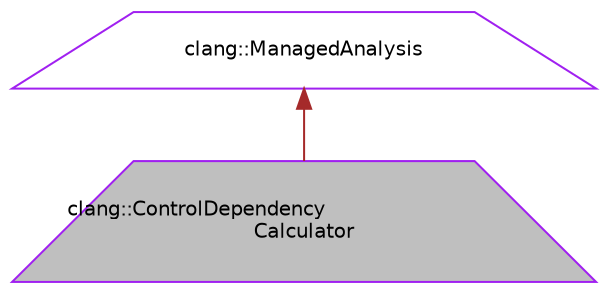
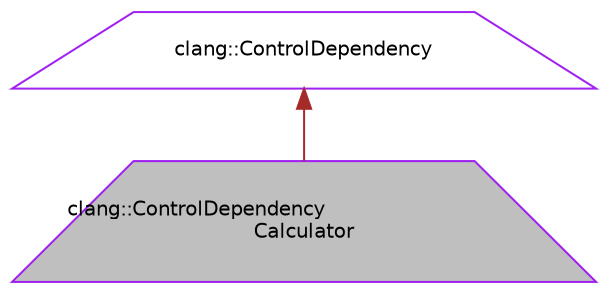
(304, 50) -> (304, 50)
